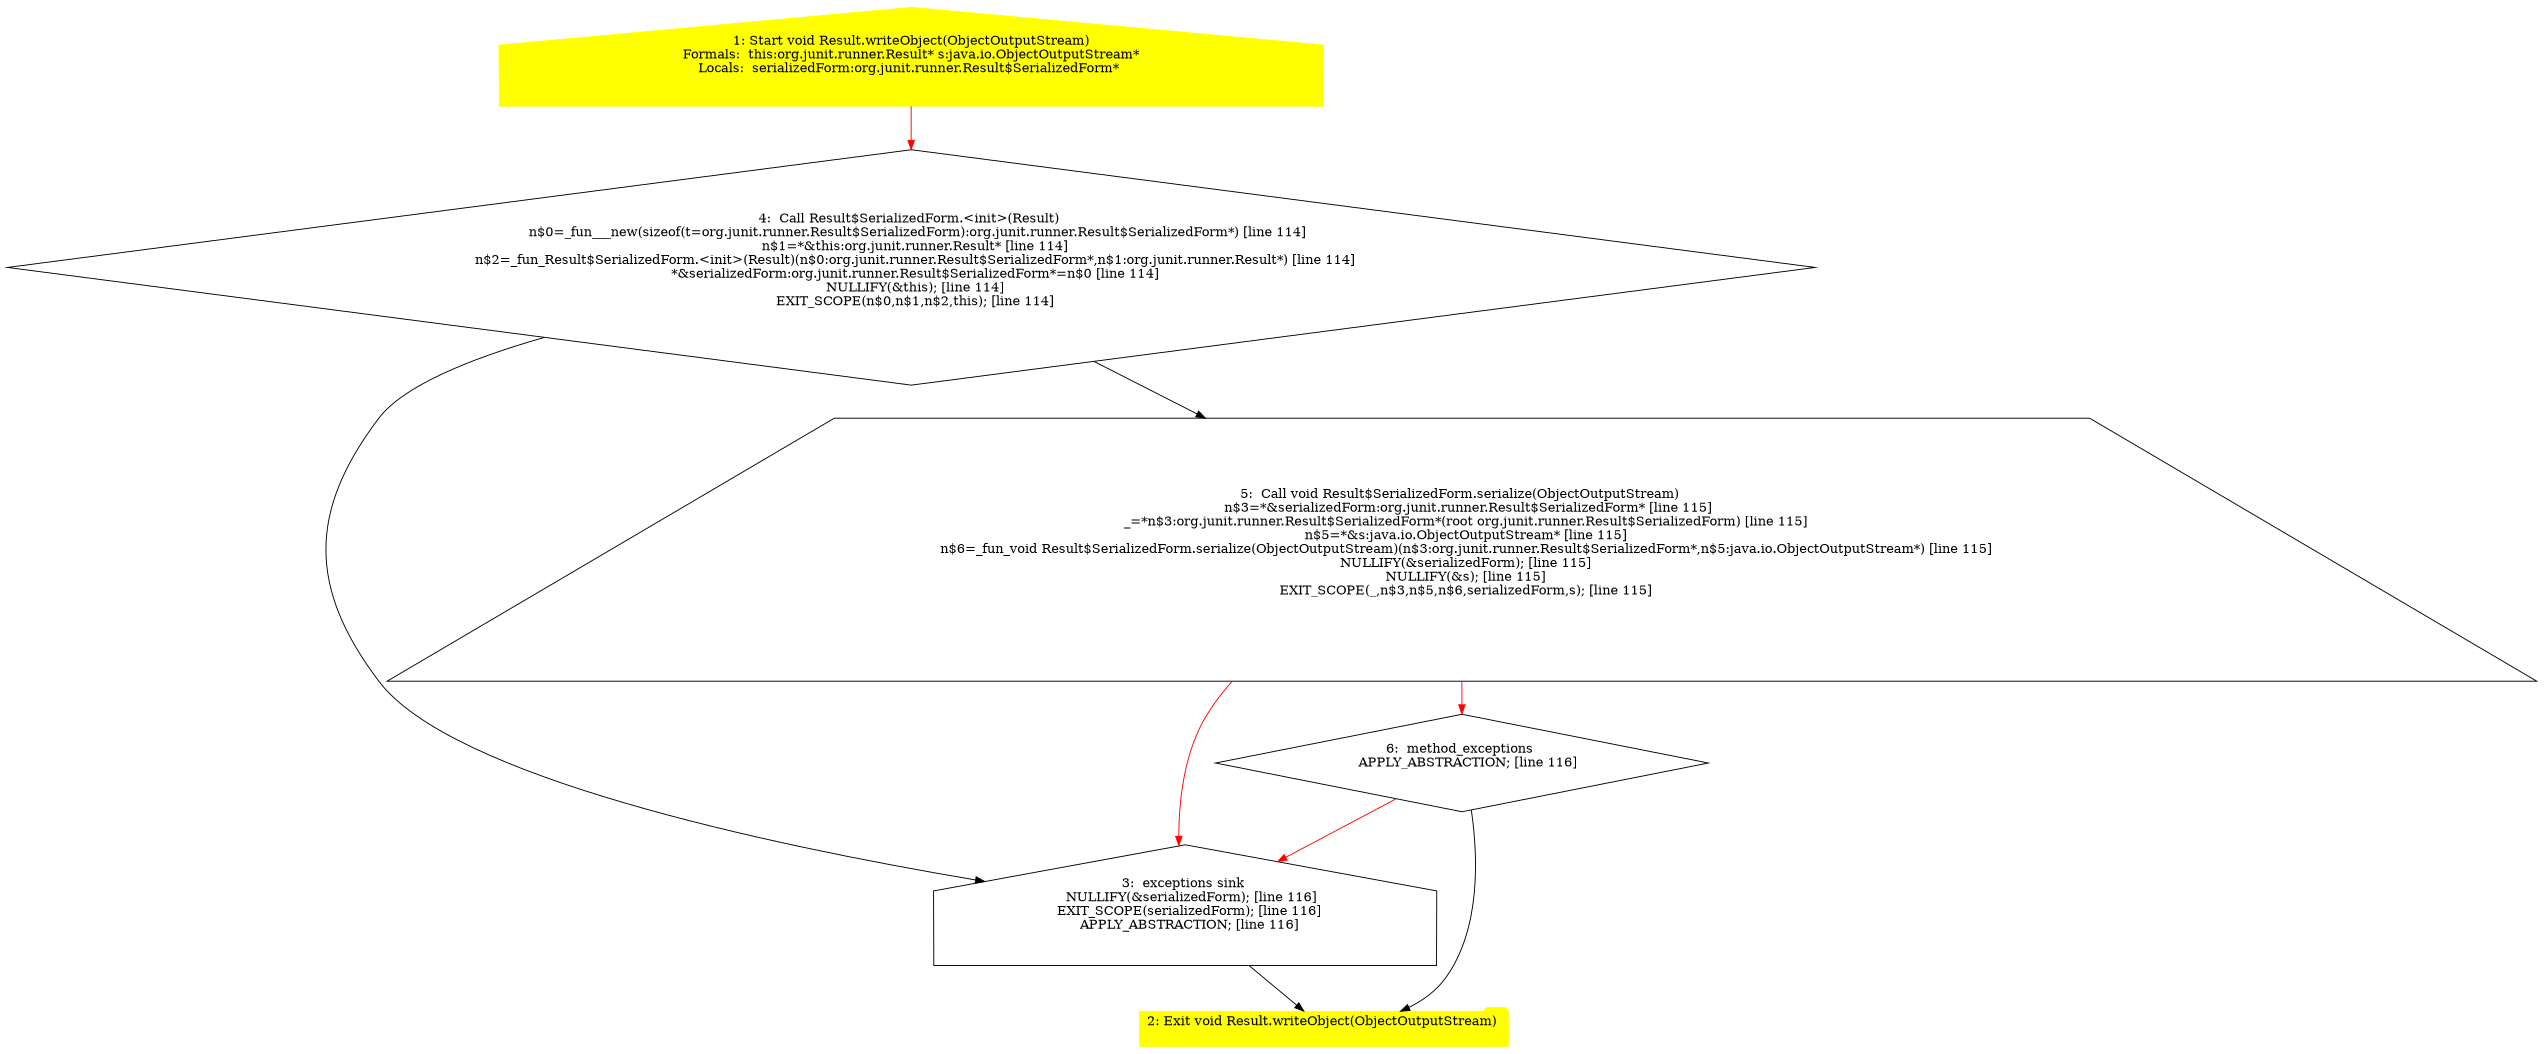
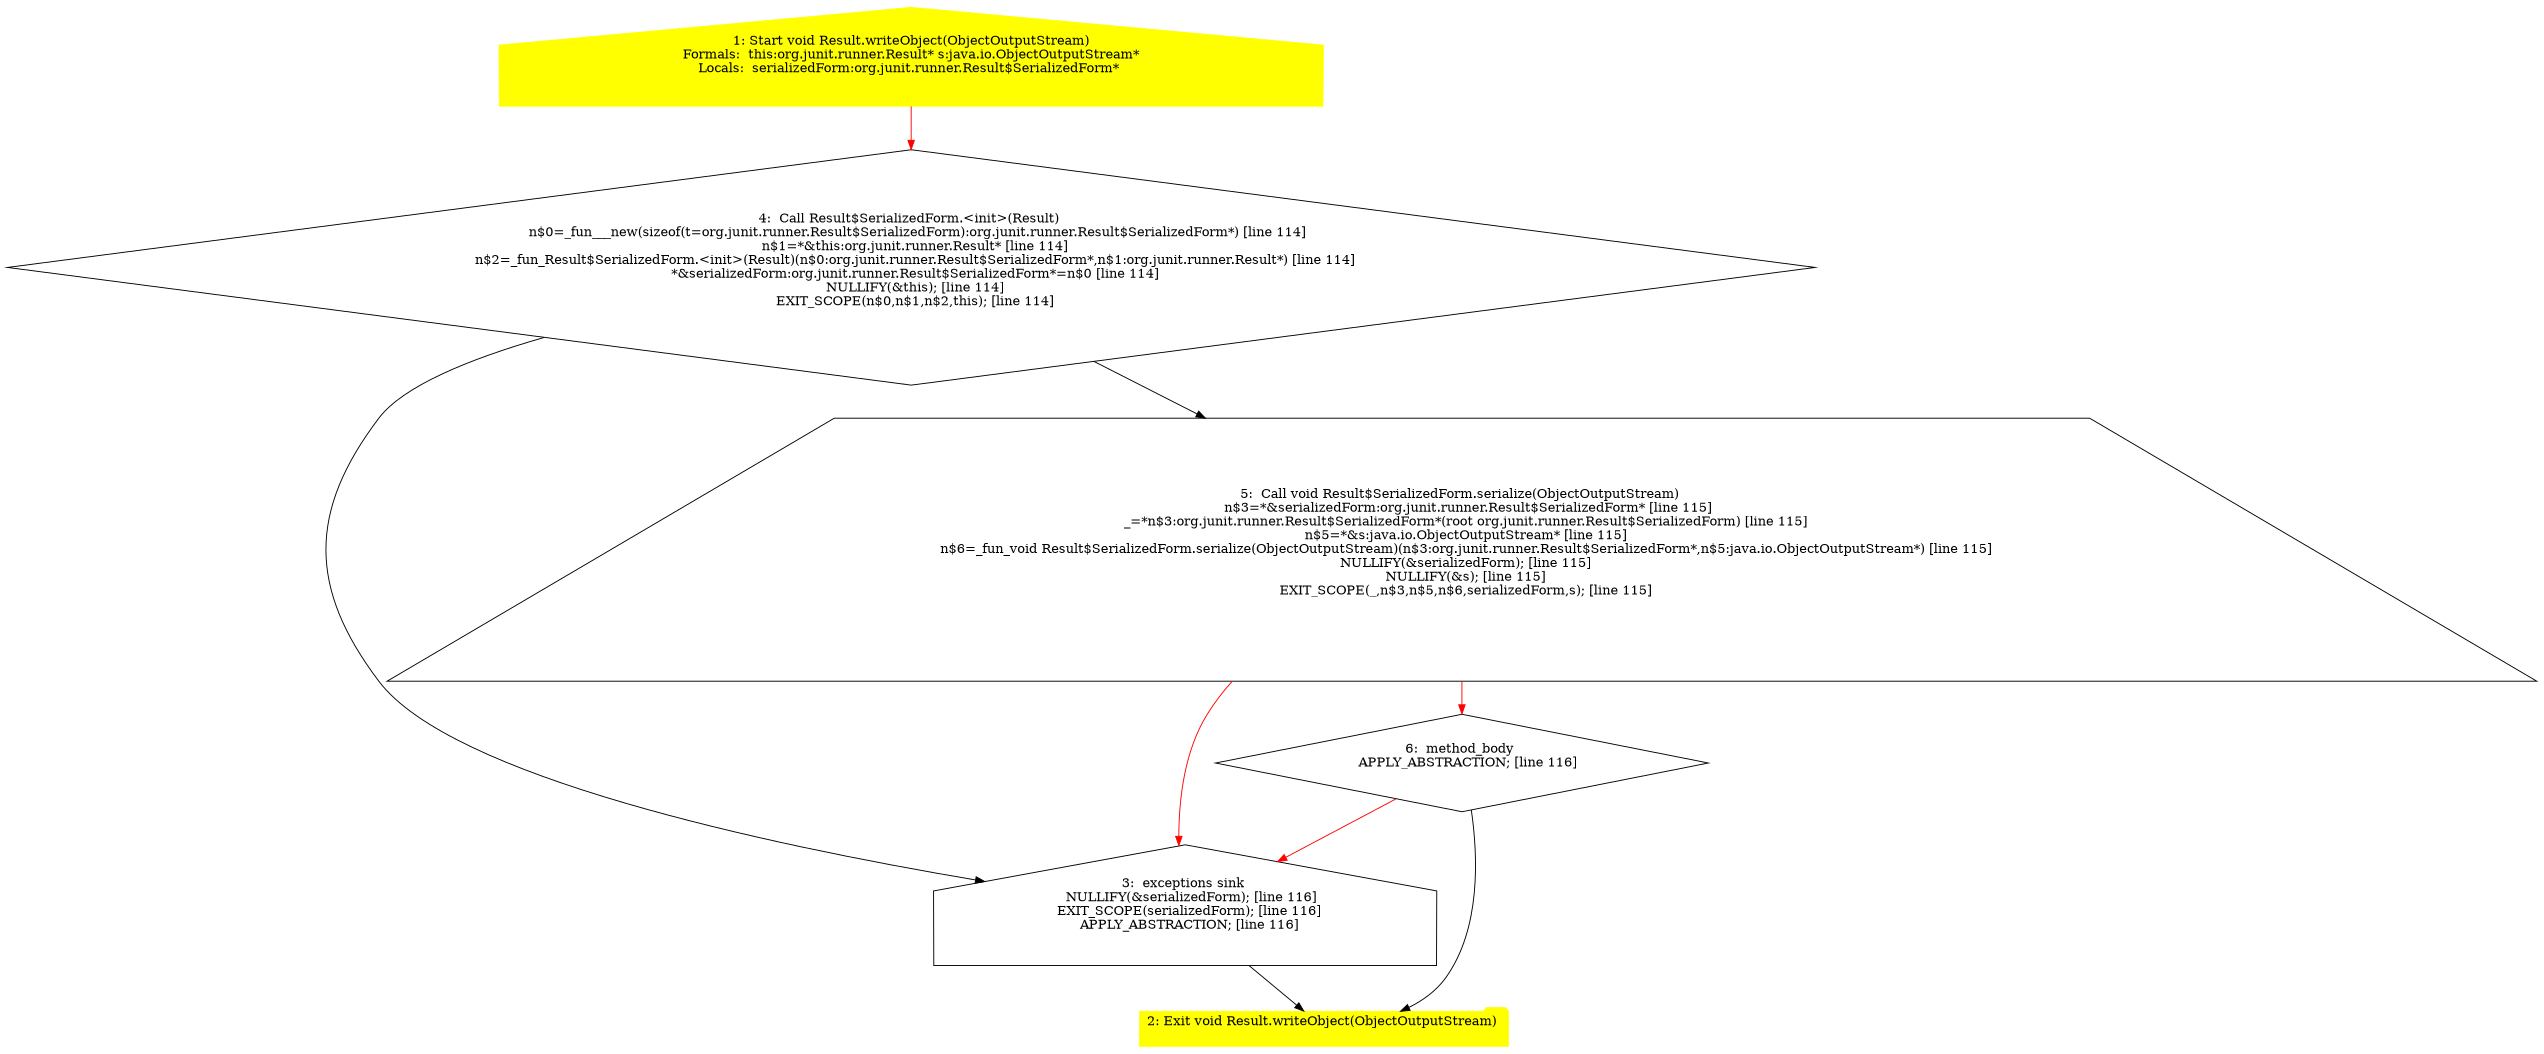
(1462, 763) -> (1462, 763)
